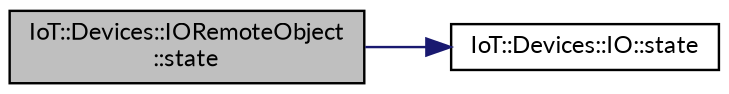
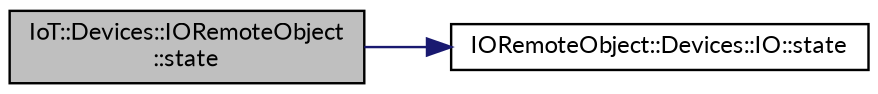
(585, 47) -> (660, 47)
